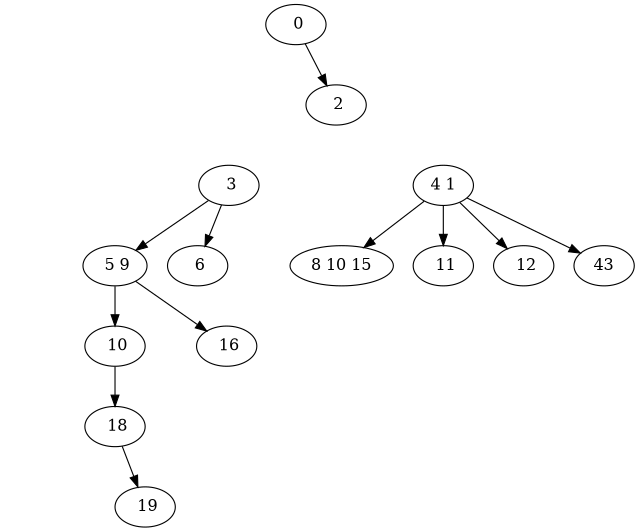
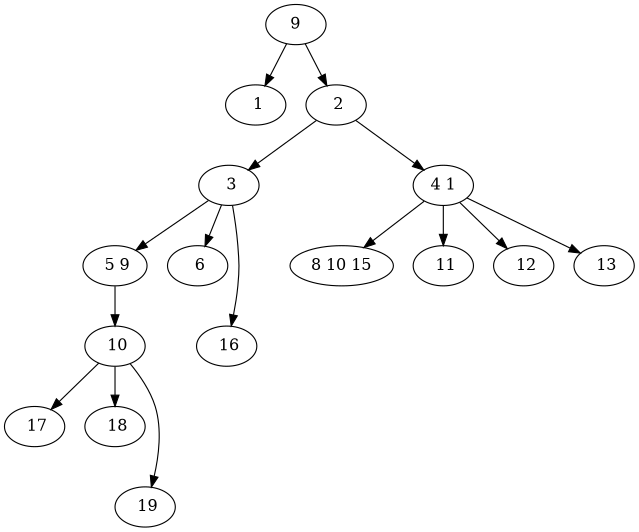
(296, 25) -> (296, 25)
none -> (256, 105)
none -> (287, 142)
none -> (385, 142)
(604, 266) -> (604, 266)
(166, 303) -> (239, 260)
none -> (35, 427)
(128, 461) -> (158, 417)
